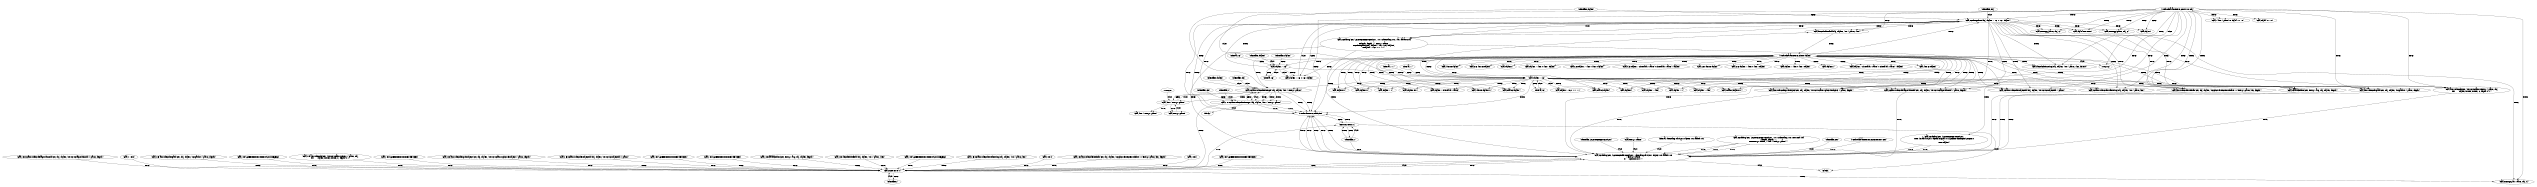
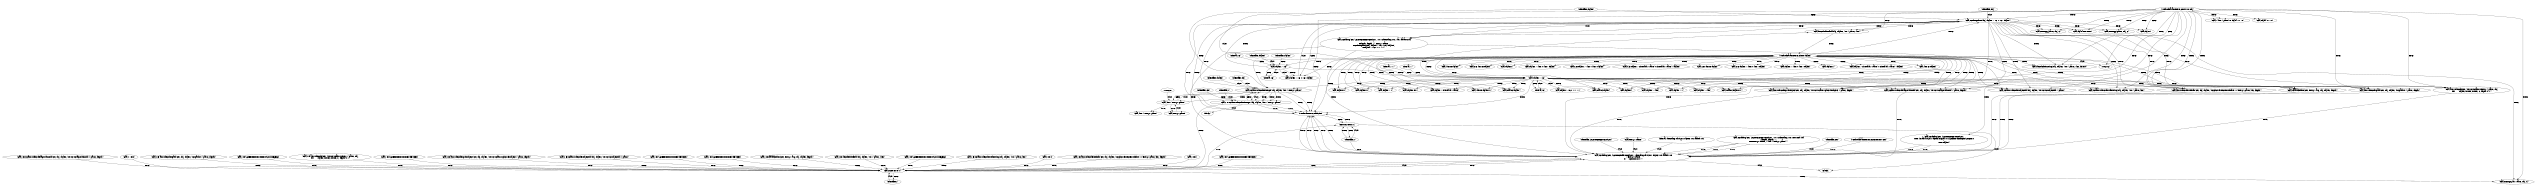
(2170, 32) -> (2170, 32)
